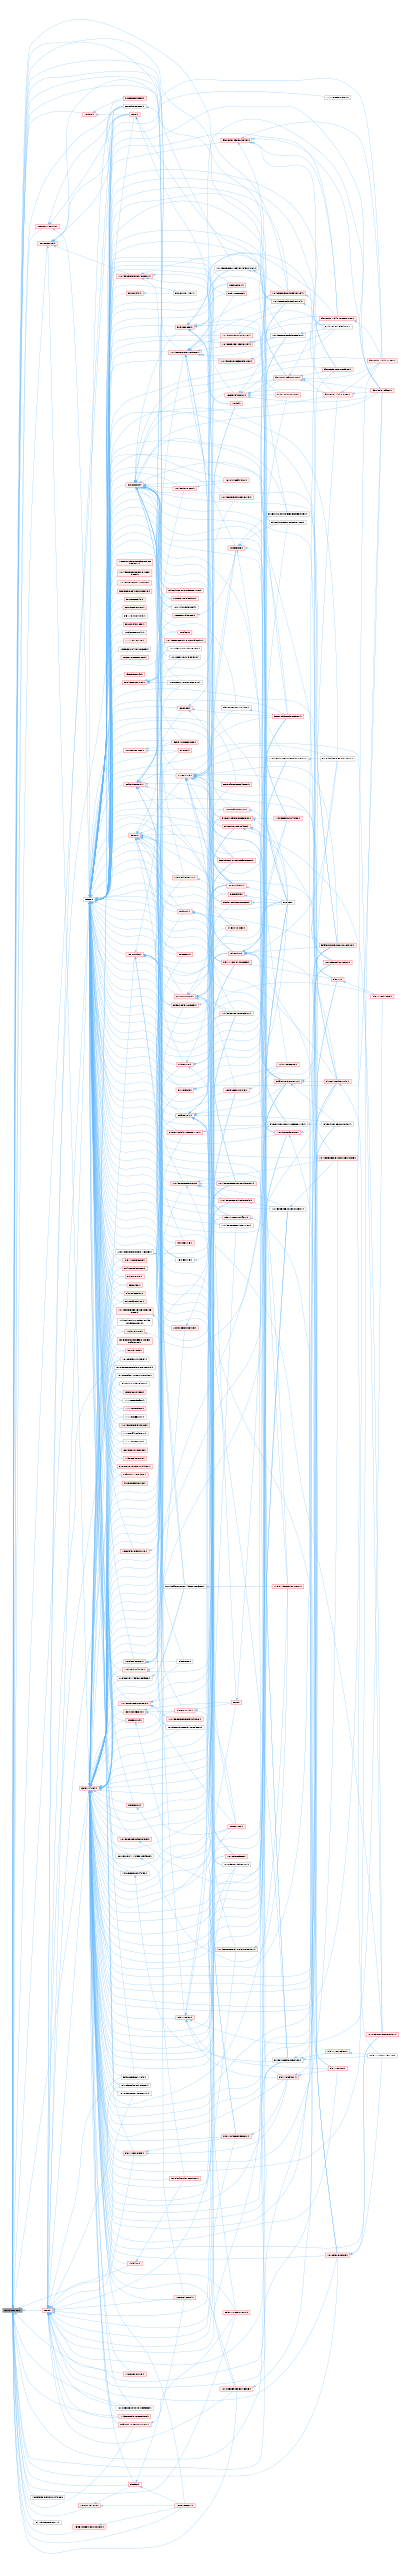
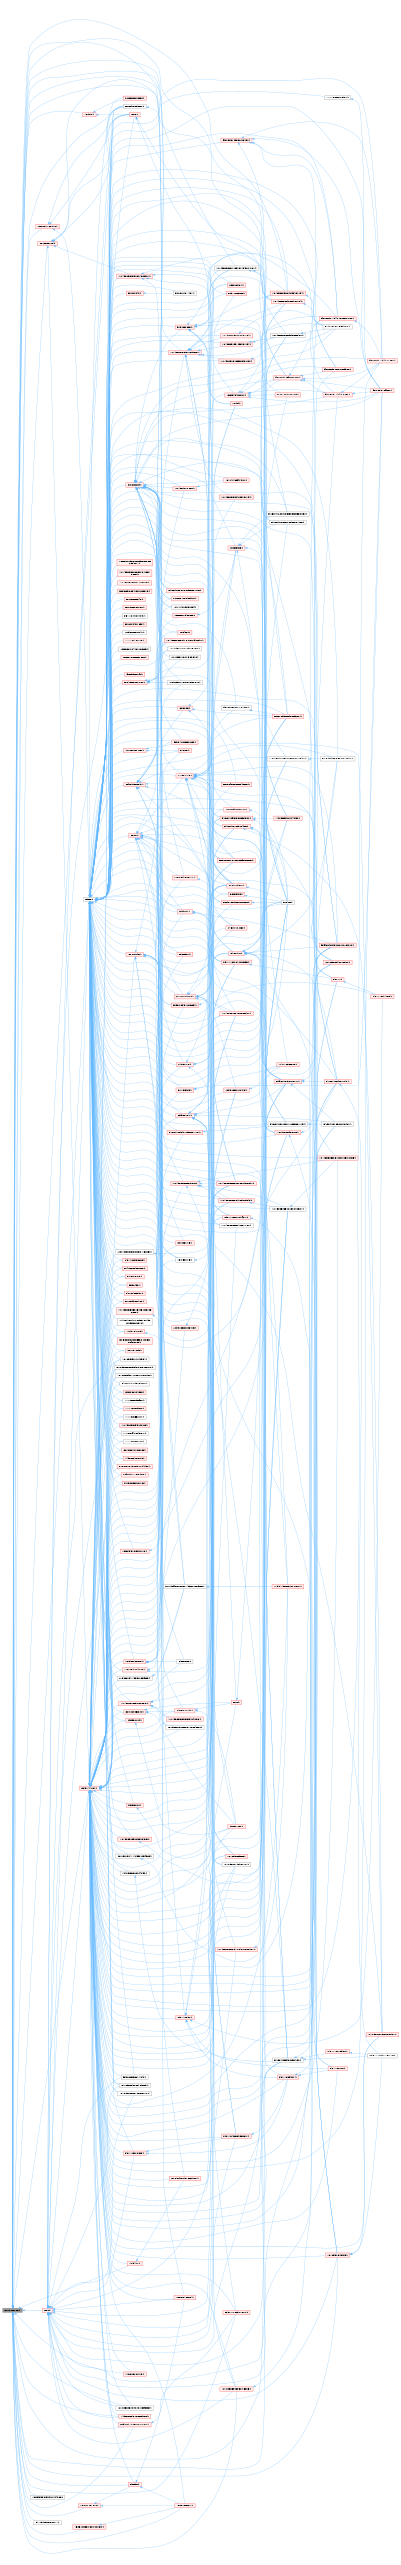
(295, 134) -> (364, 207)
